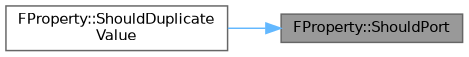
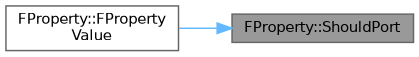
(117, 28) -> (92, 28)
